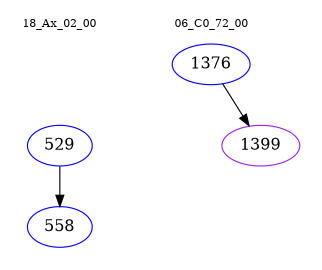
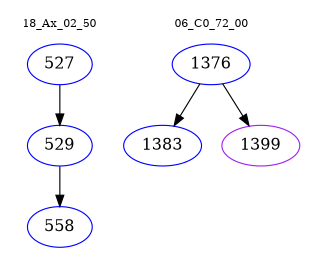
(60, 24) -> (60, 24)
none -> (60, 64)
none -> (163, 146)
